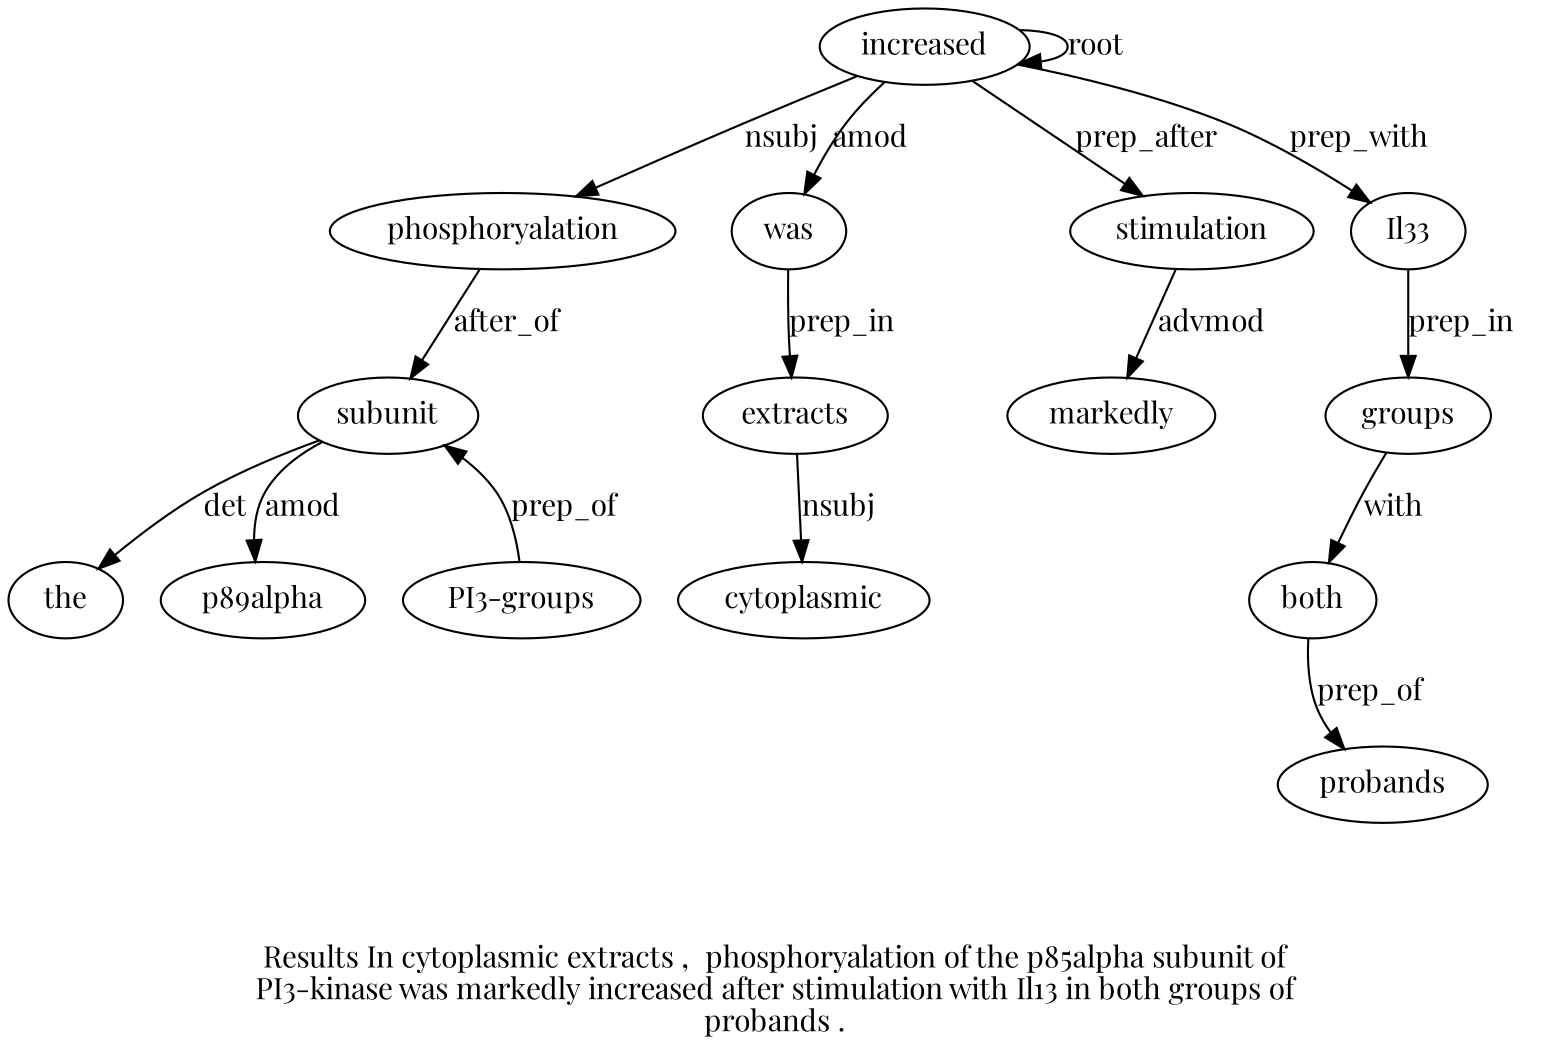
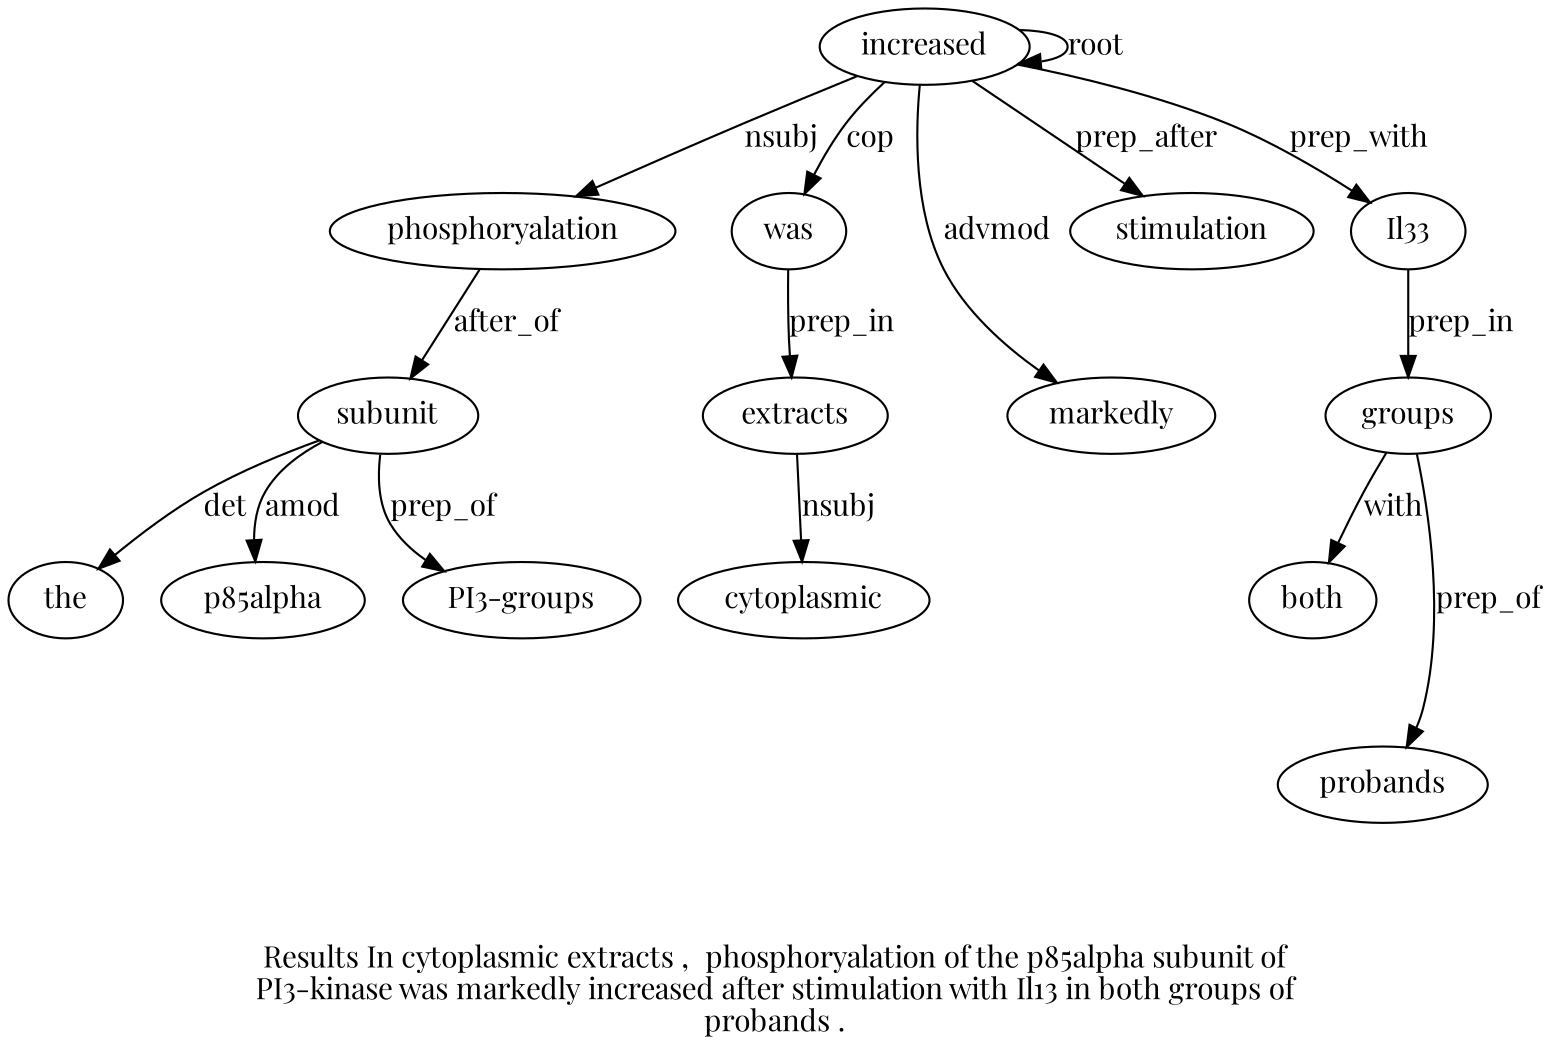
(871, 139) -> (871, 139)
(1156, 314) -> (934, 247)
(503, 503) -> (386, 515)
(263, 600) -> (263, 600)
(1311, 688) -> (1434, 591)
